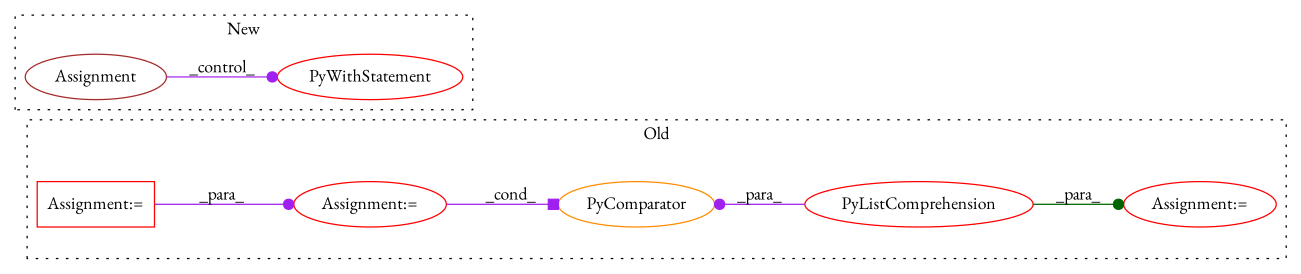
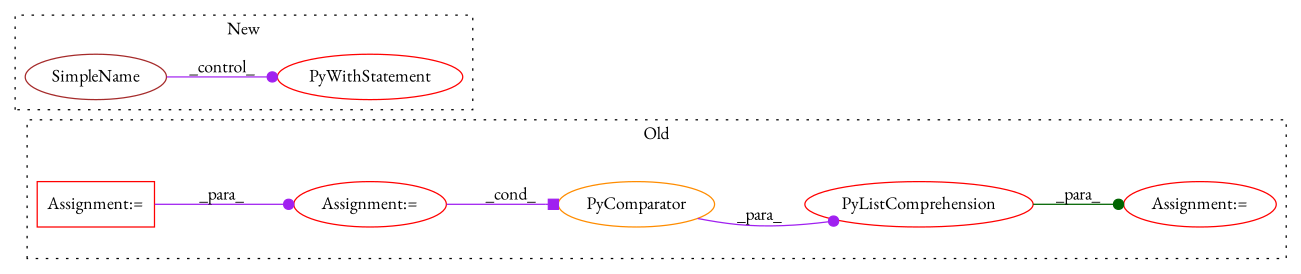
(96, 77) -> (96, 77)
(765, 204) -> (763, 226)
